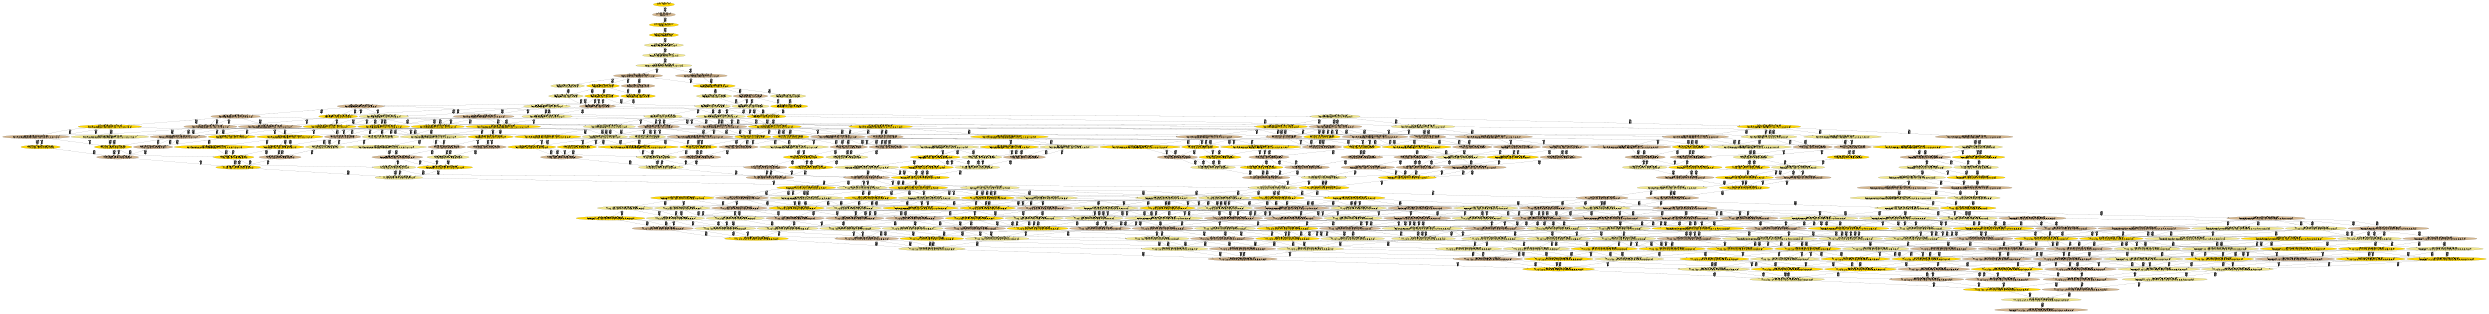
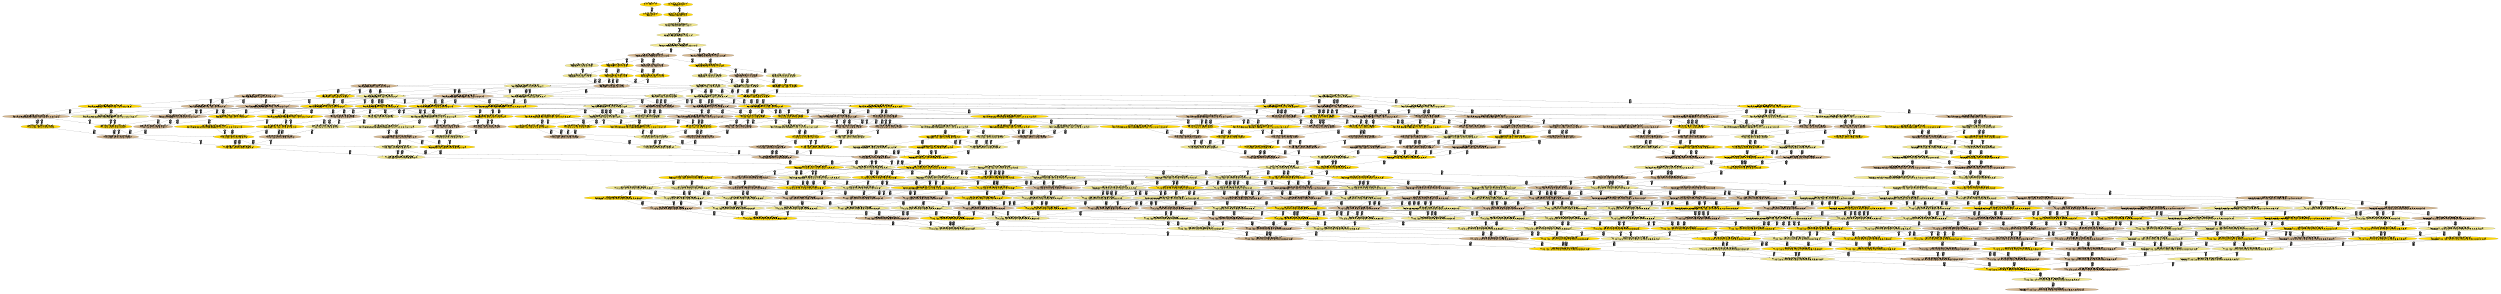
(664, 15) -> (651, 15)
(664, 19) -> none
